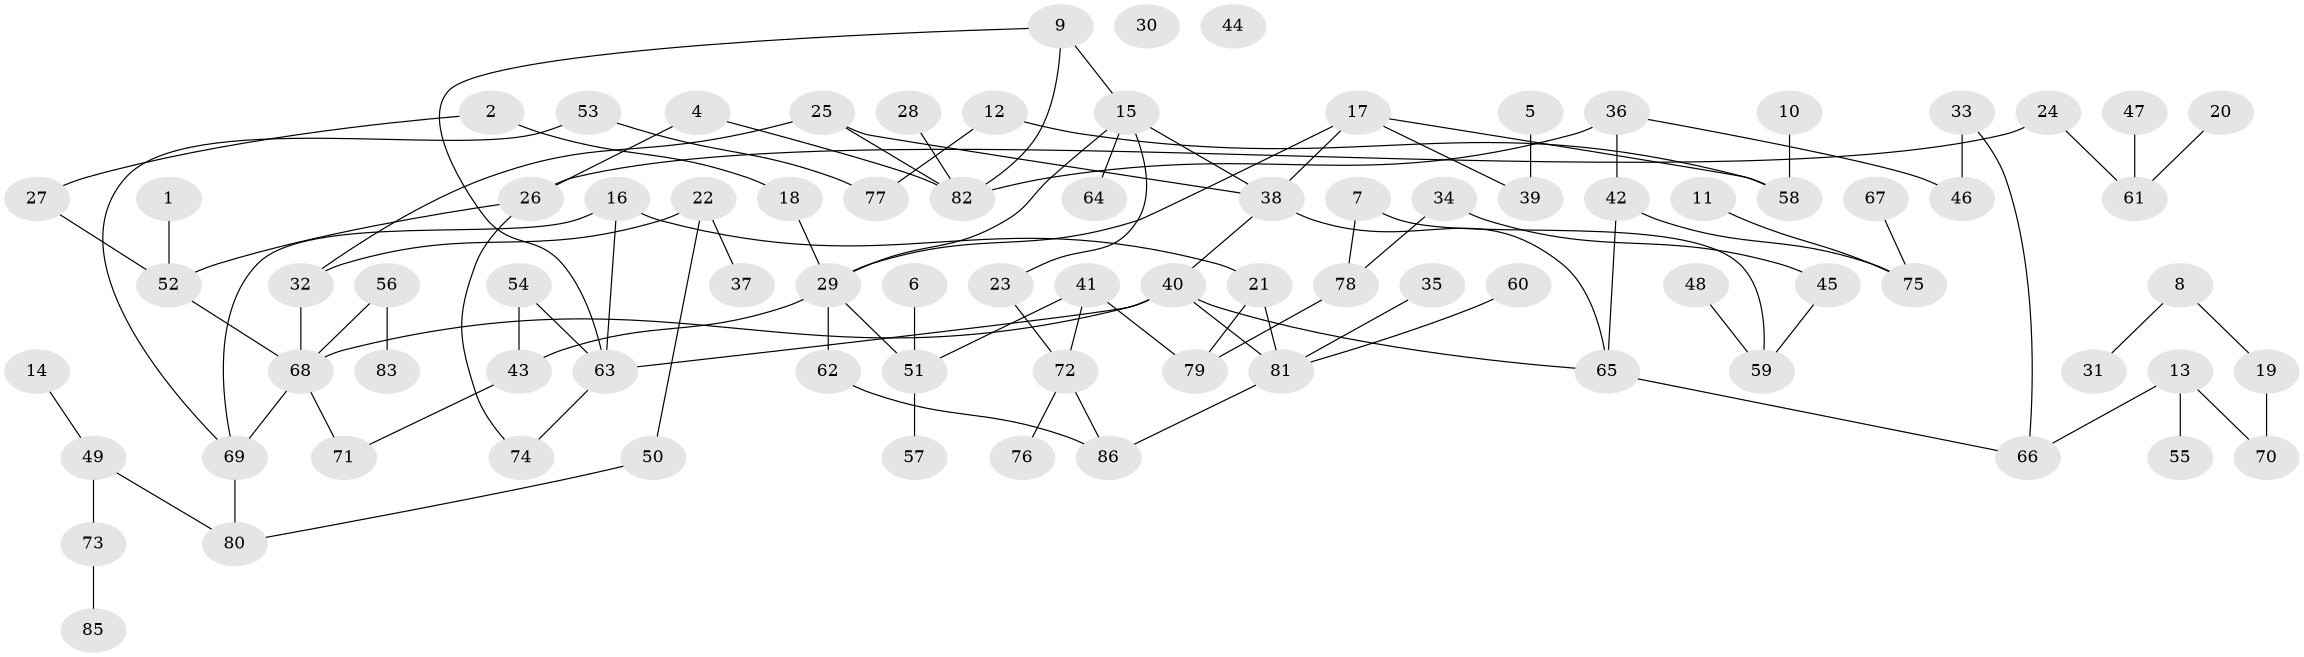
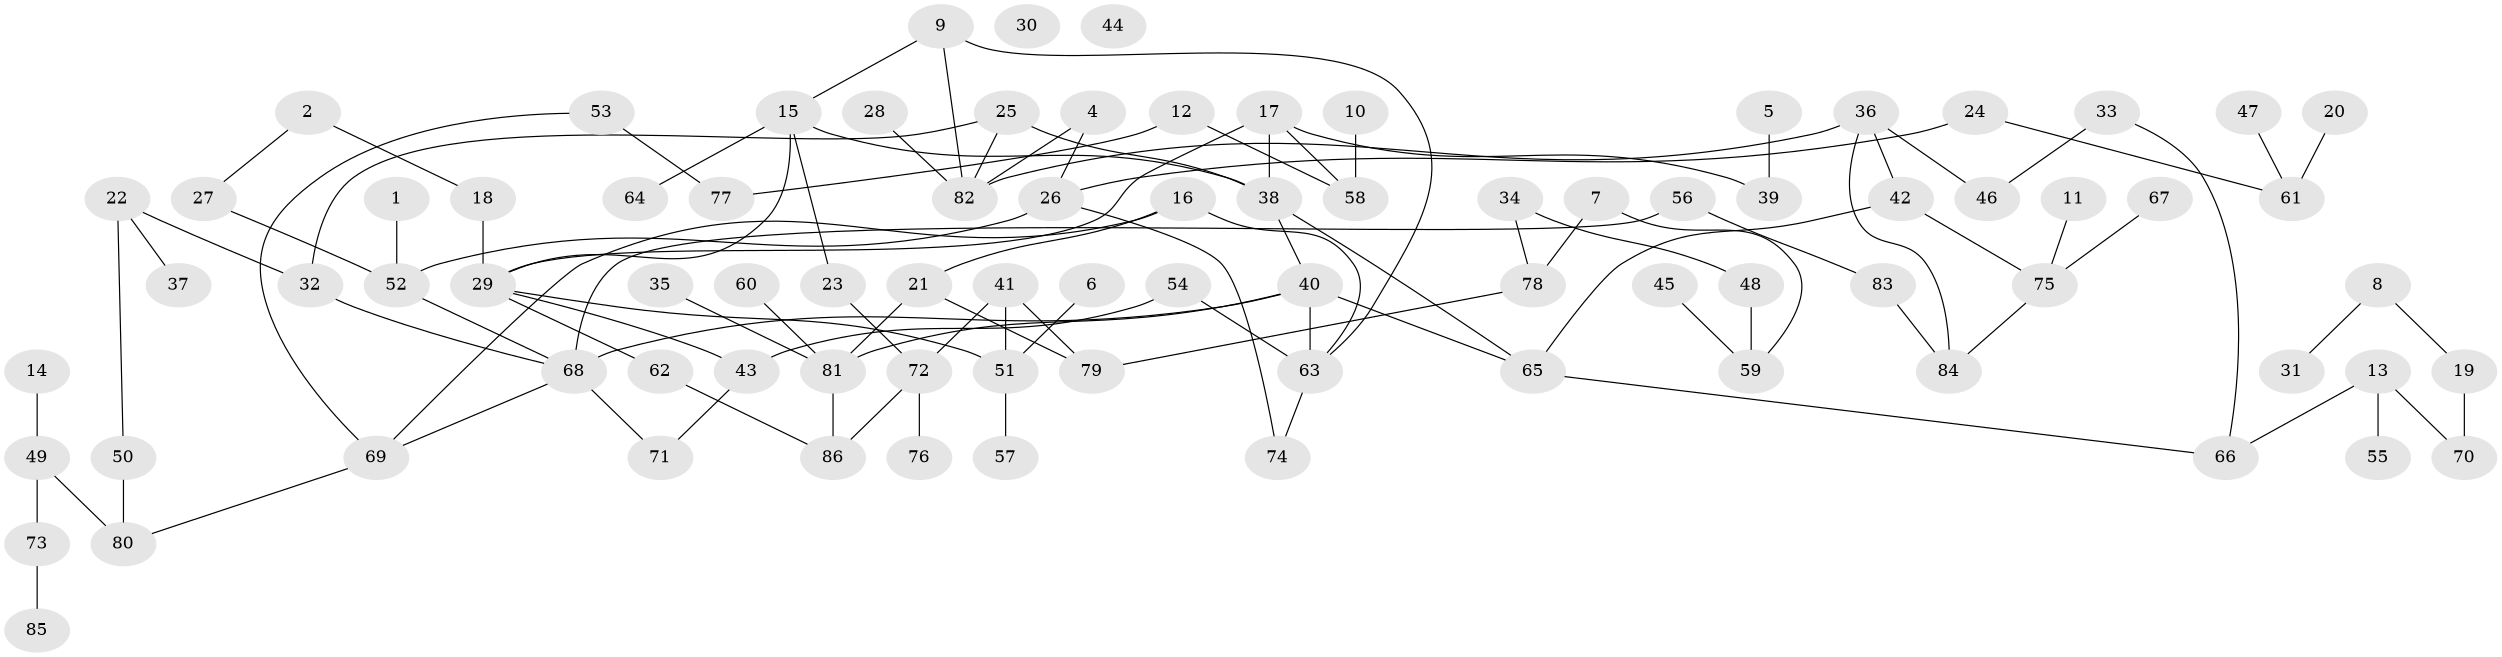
(1635, 243) -> (1631, 242)
none -> (1949, 372)
